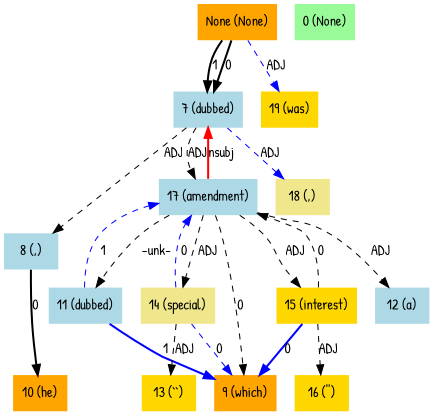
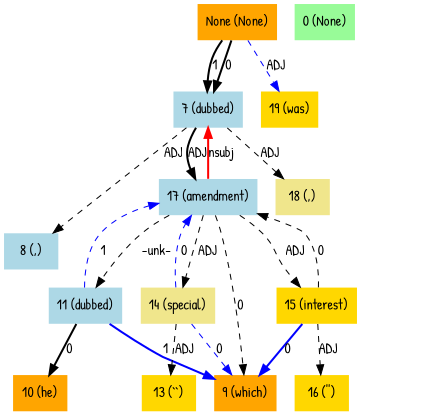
(188, 148) -> (188, 148)
(252, 150) -> (252, 150)
(402, 306) -> none
(32, 317) -> (65, 345)
